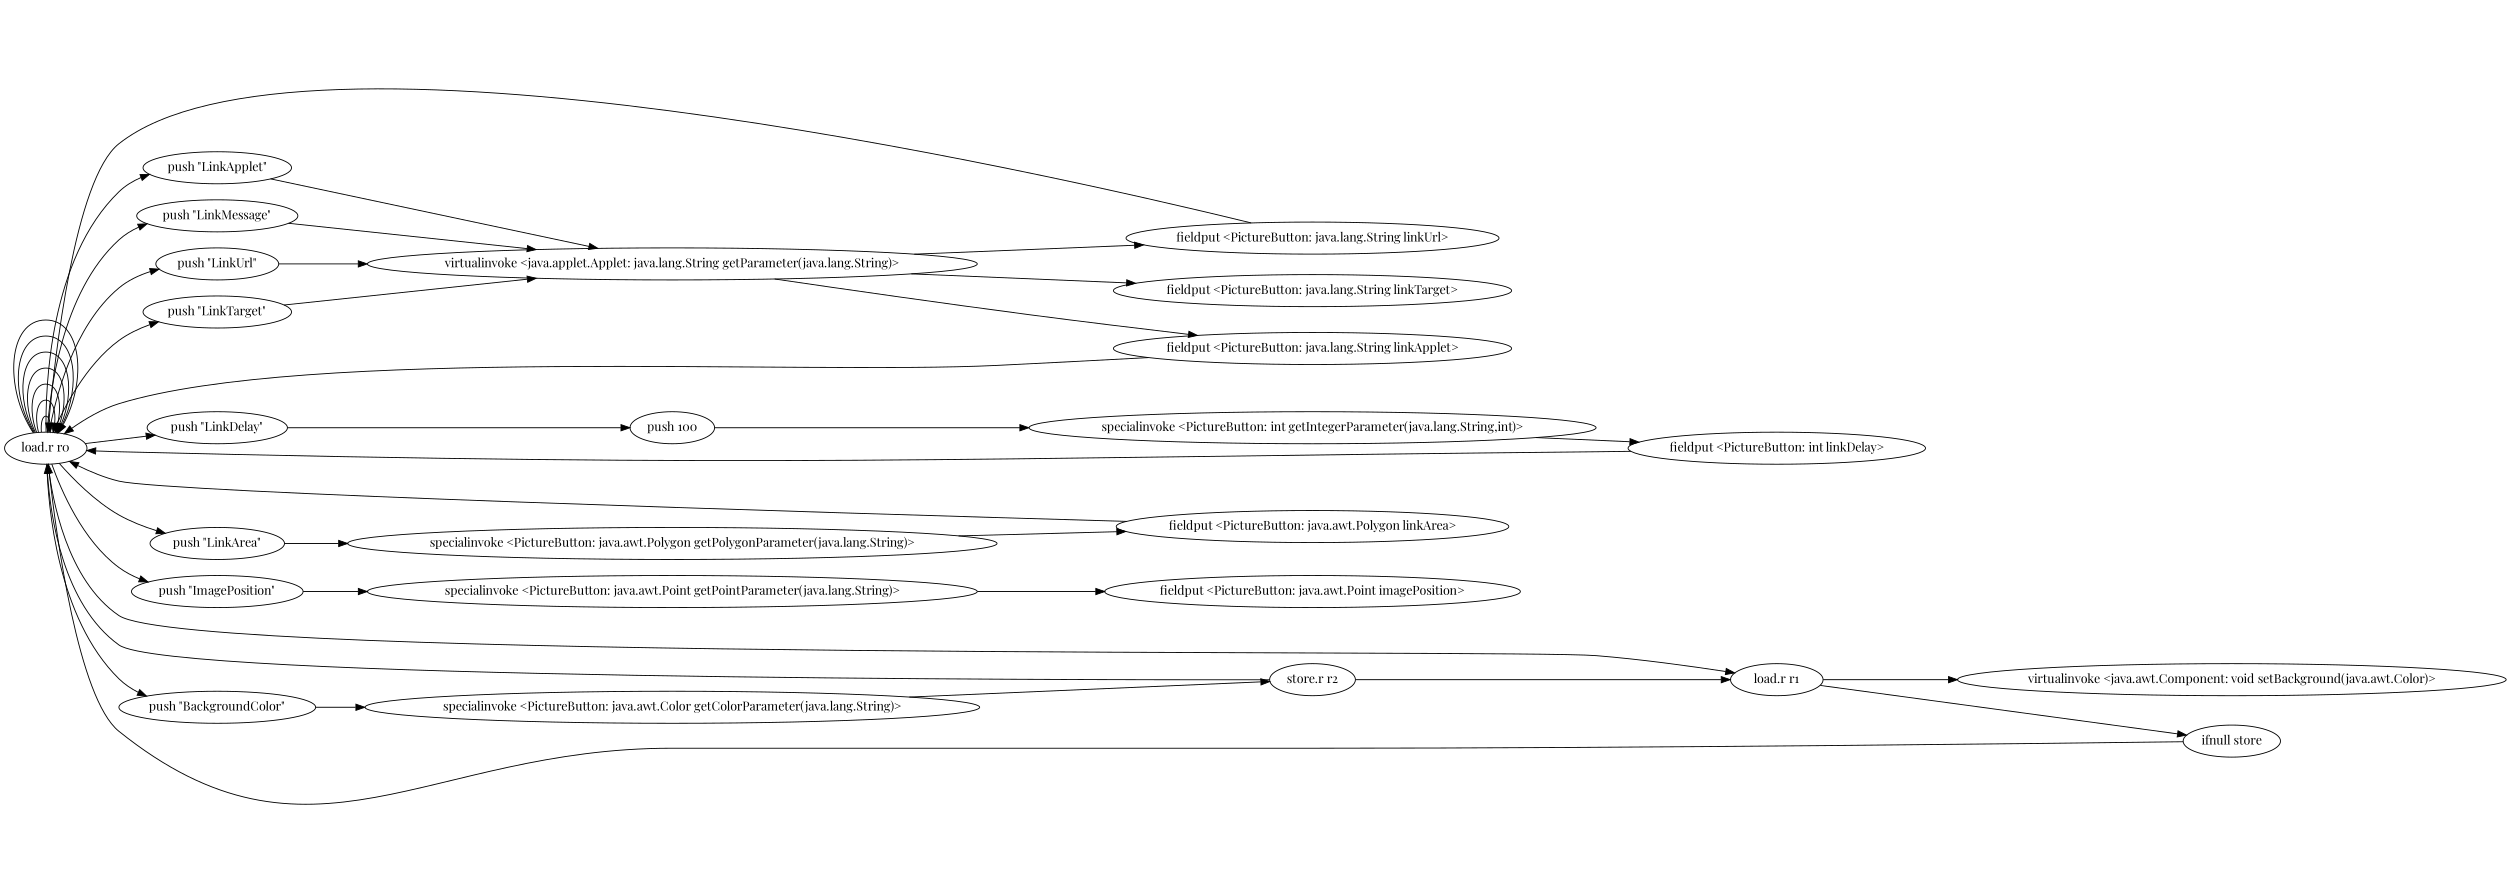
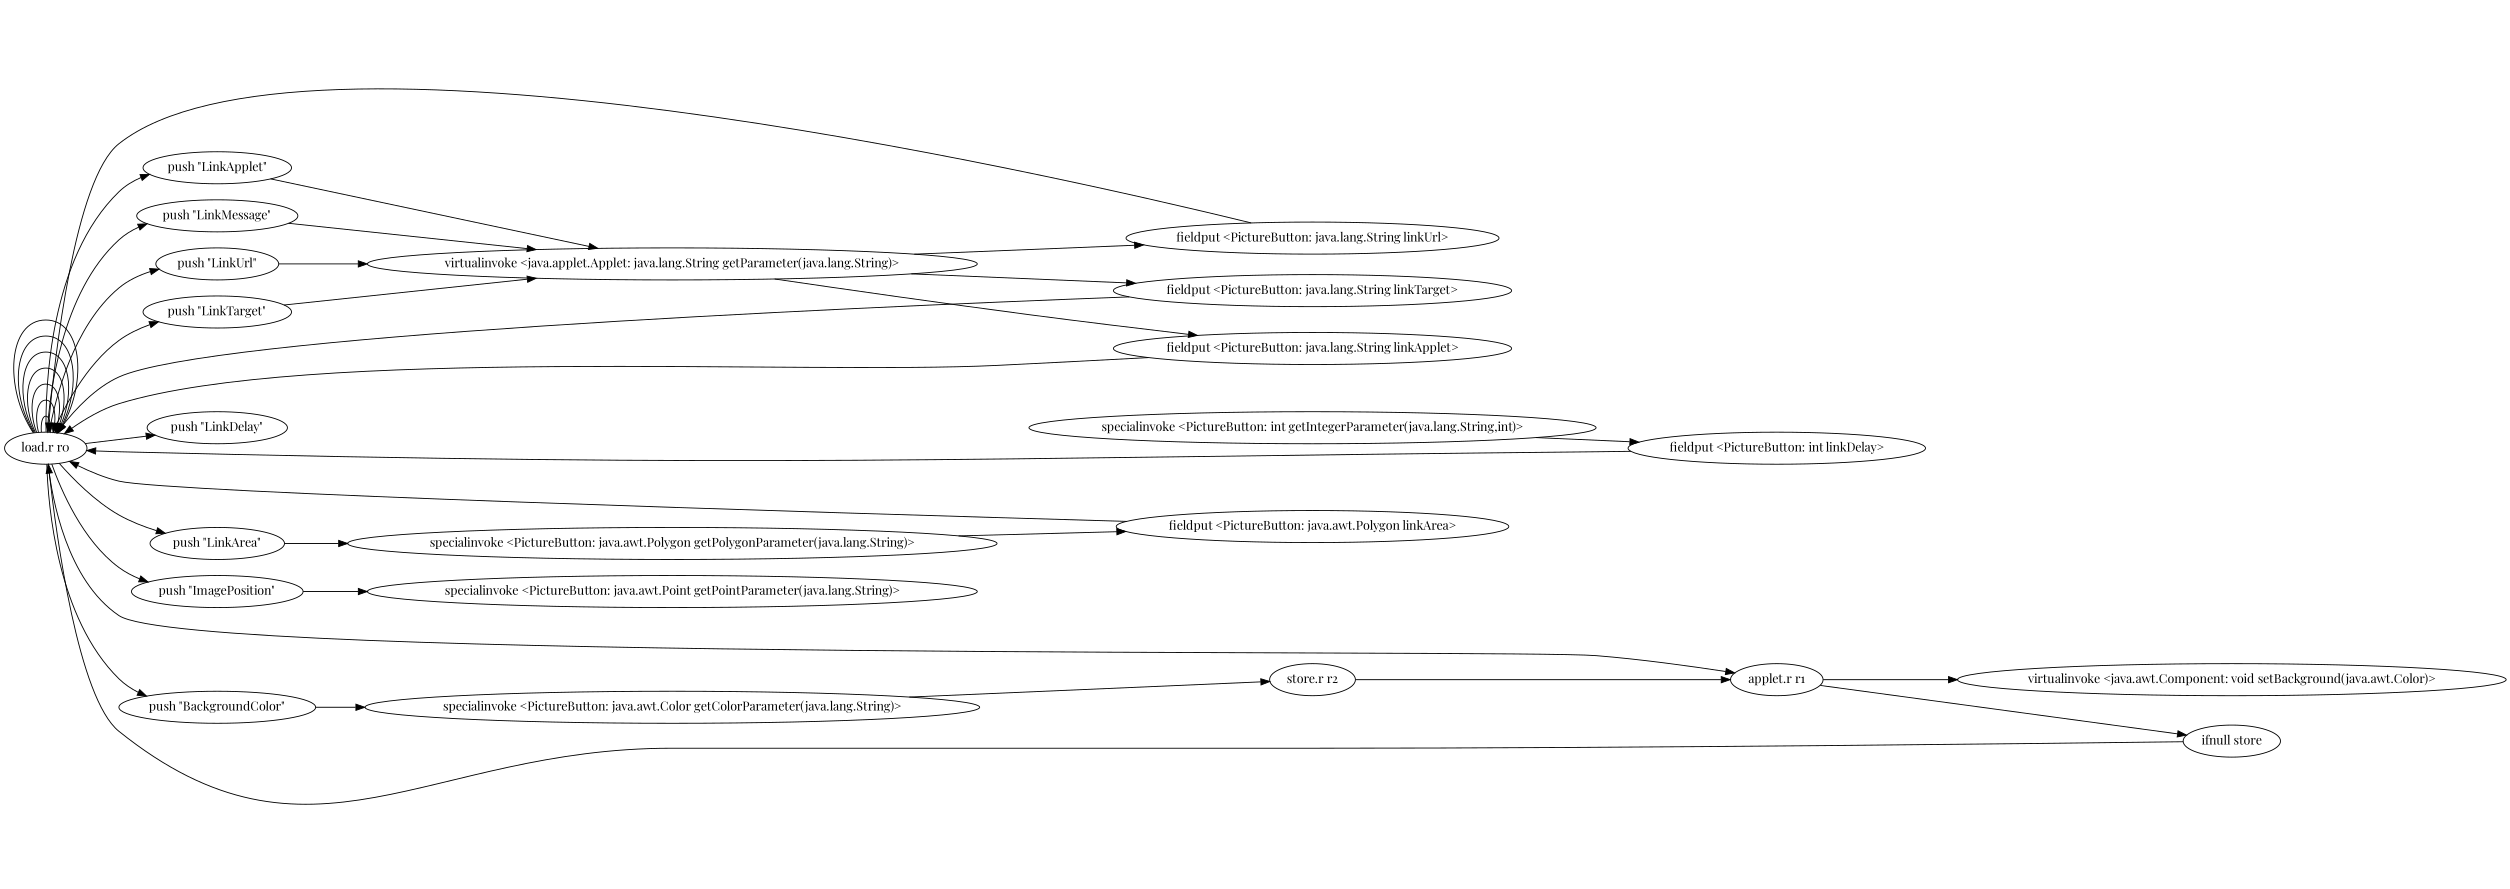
(672, 428) -> none
(1313, 592) -> none
(598, 674) -> (585, 323)
(1777, 680) -> (1777, 680)
